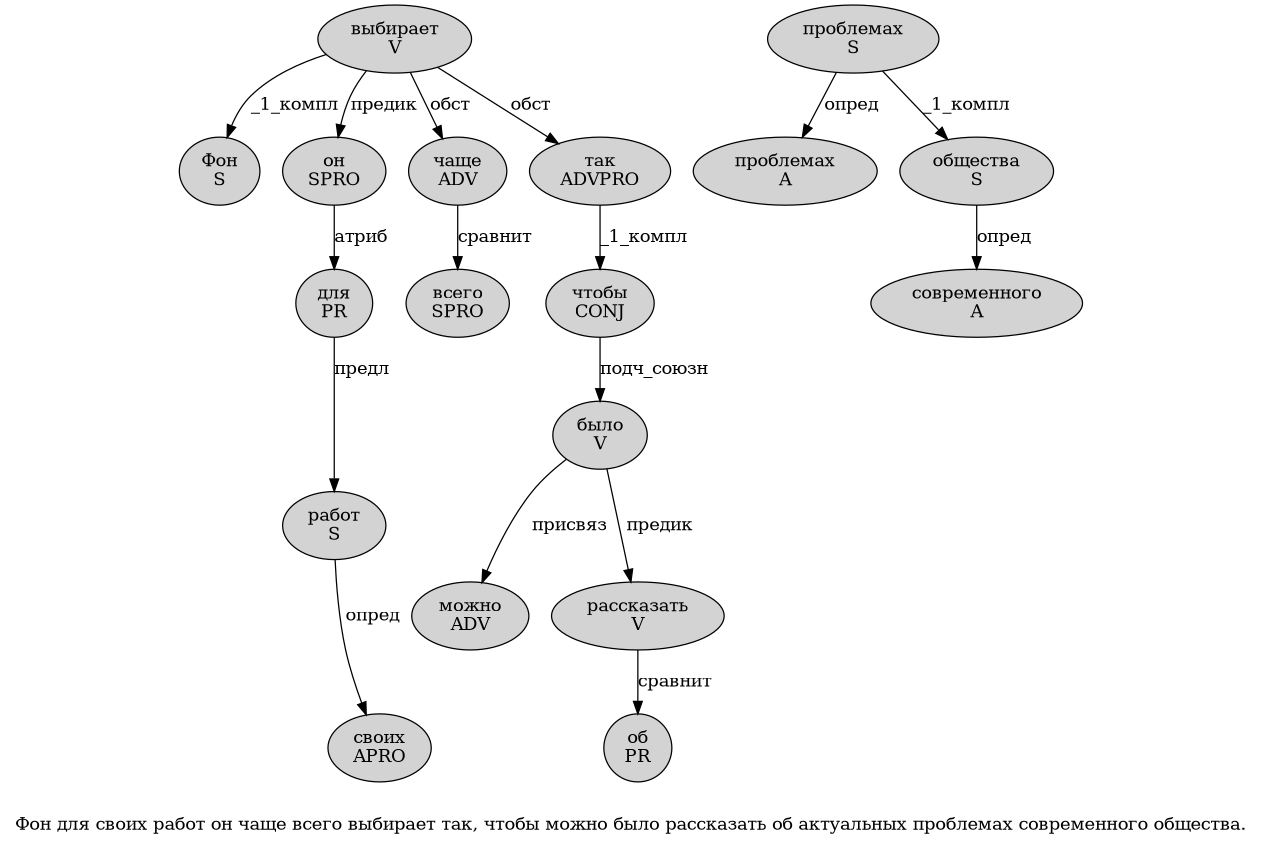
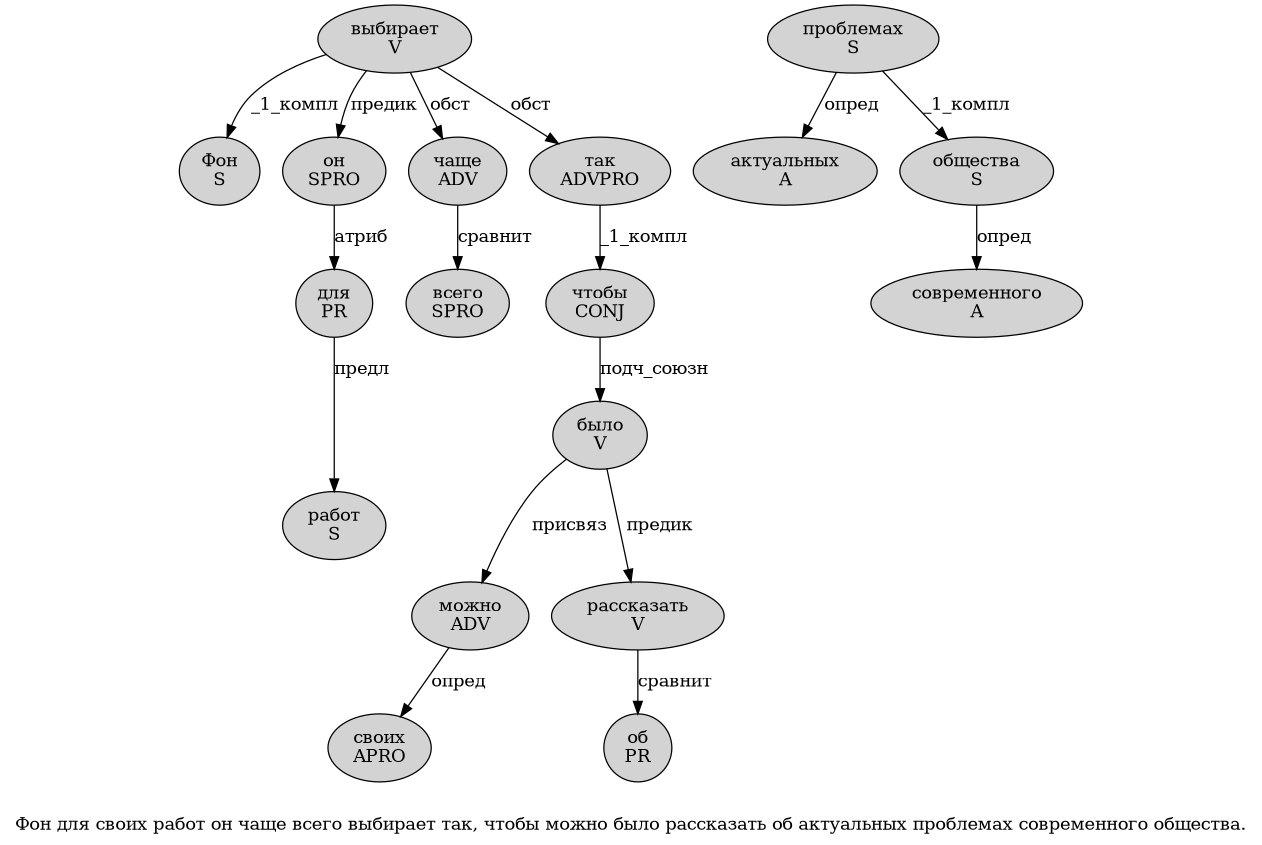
(785, 171) -> (785, 171)
(342, 632) -> (429, 677)
